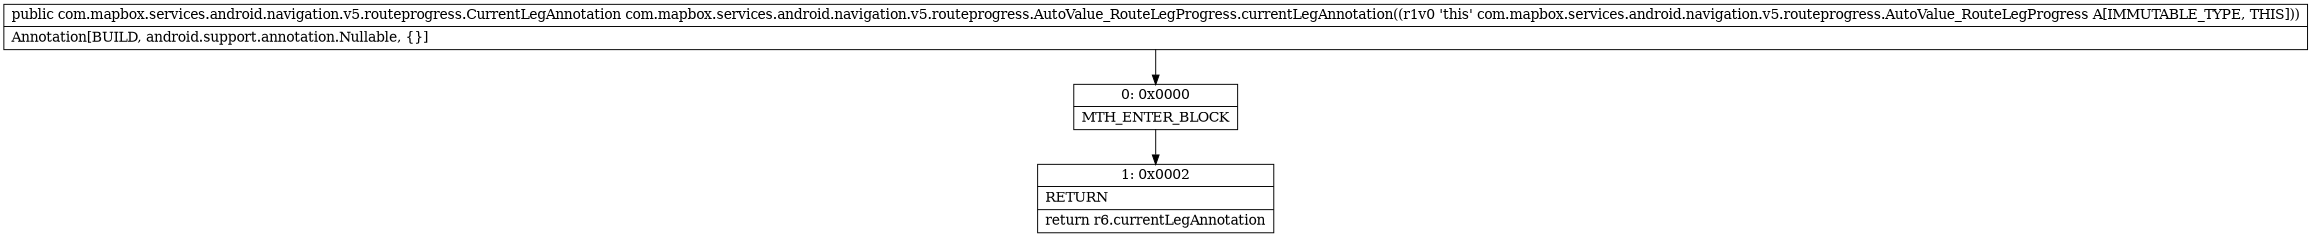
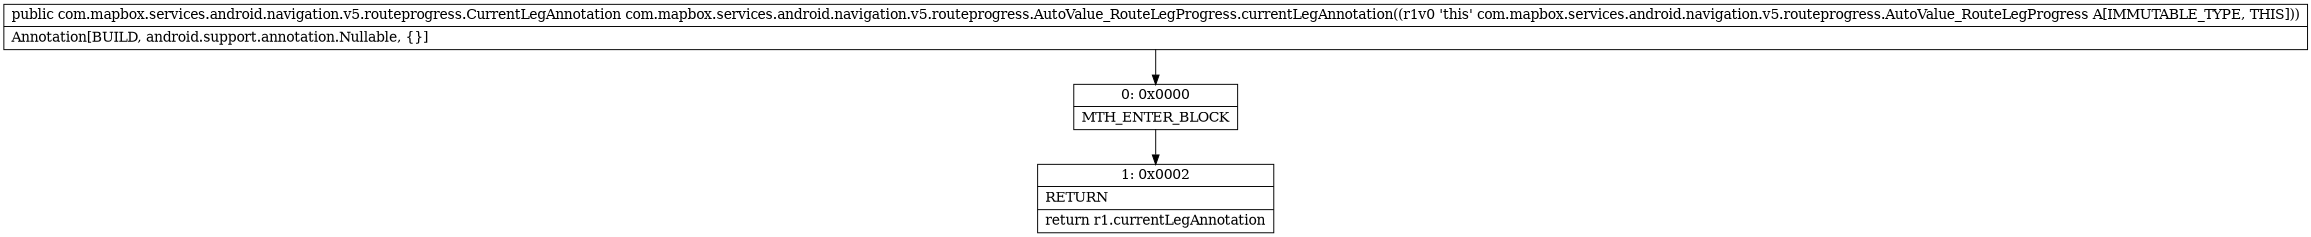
(1156, 221) -> (1156, 221)
